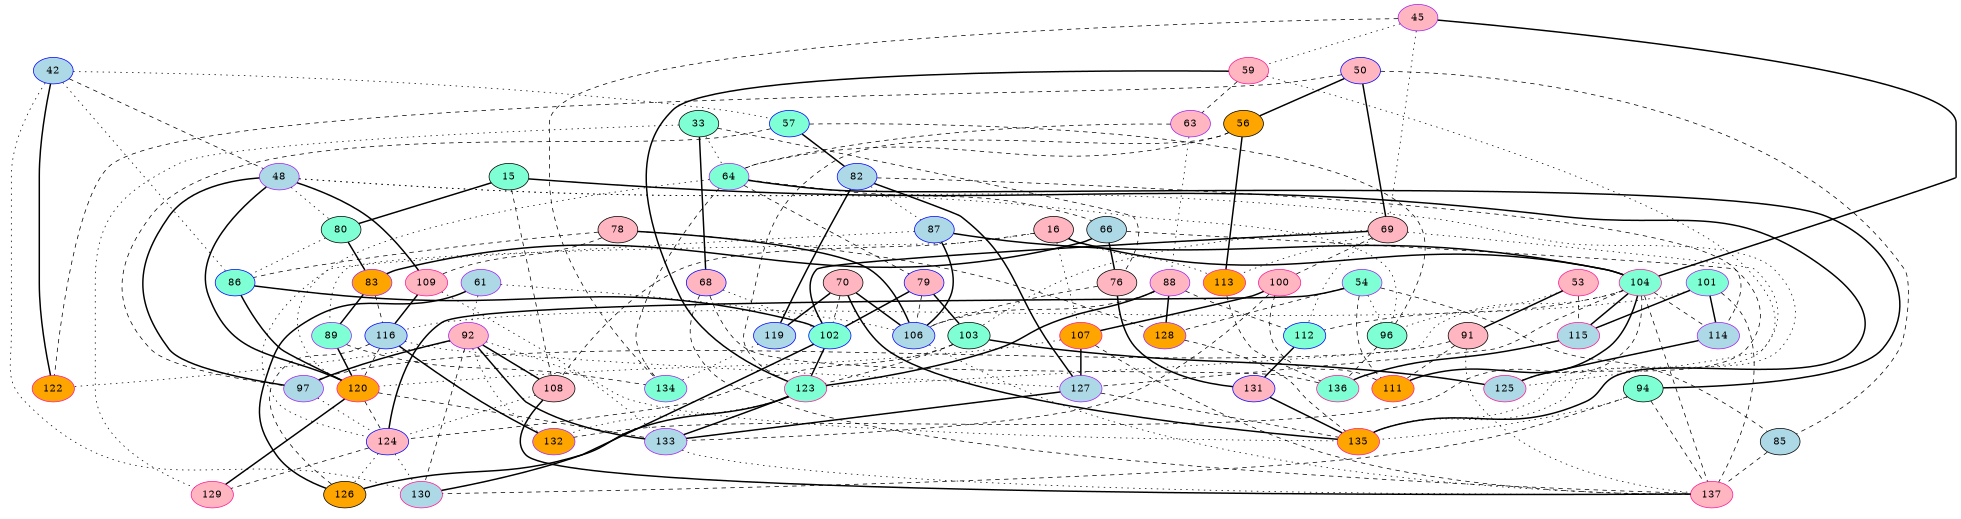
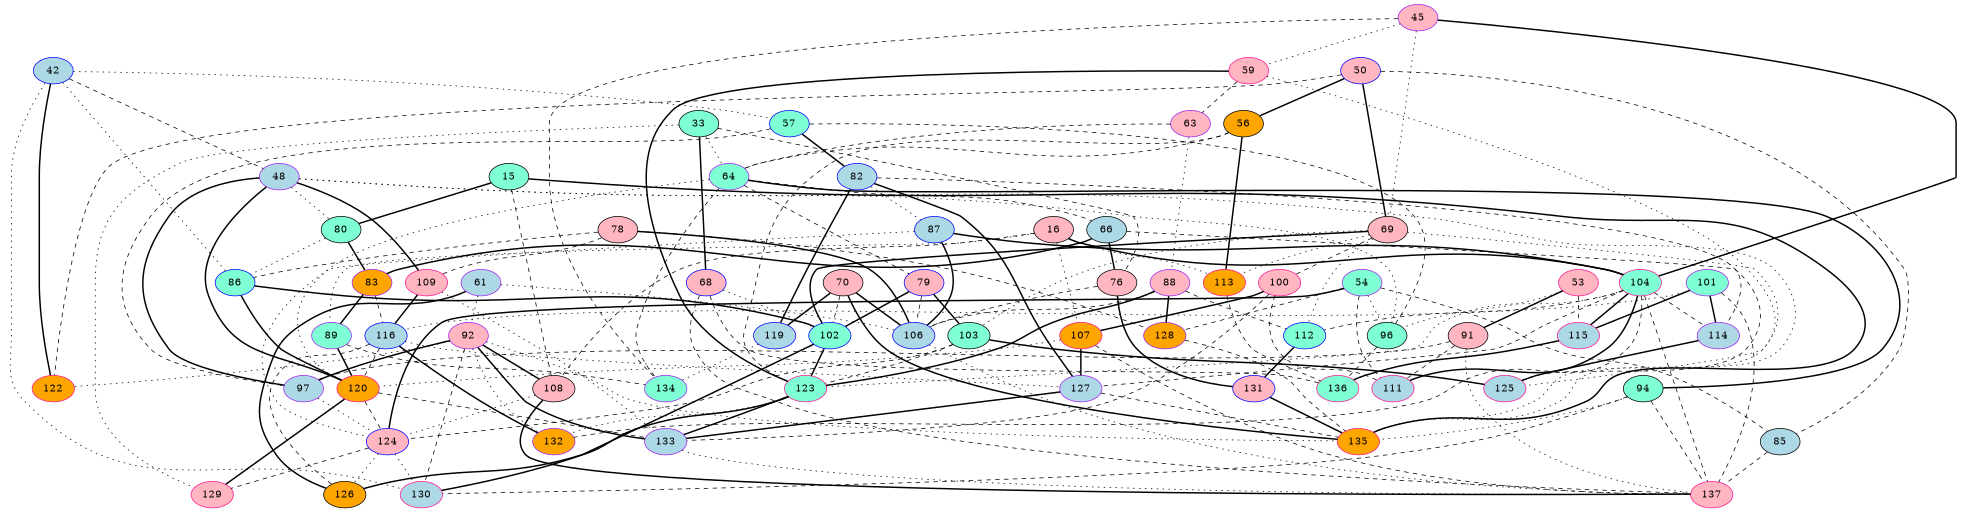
(1393, 389) -> (1393, 389)
